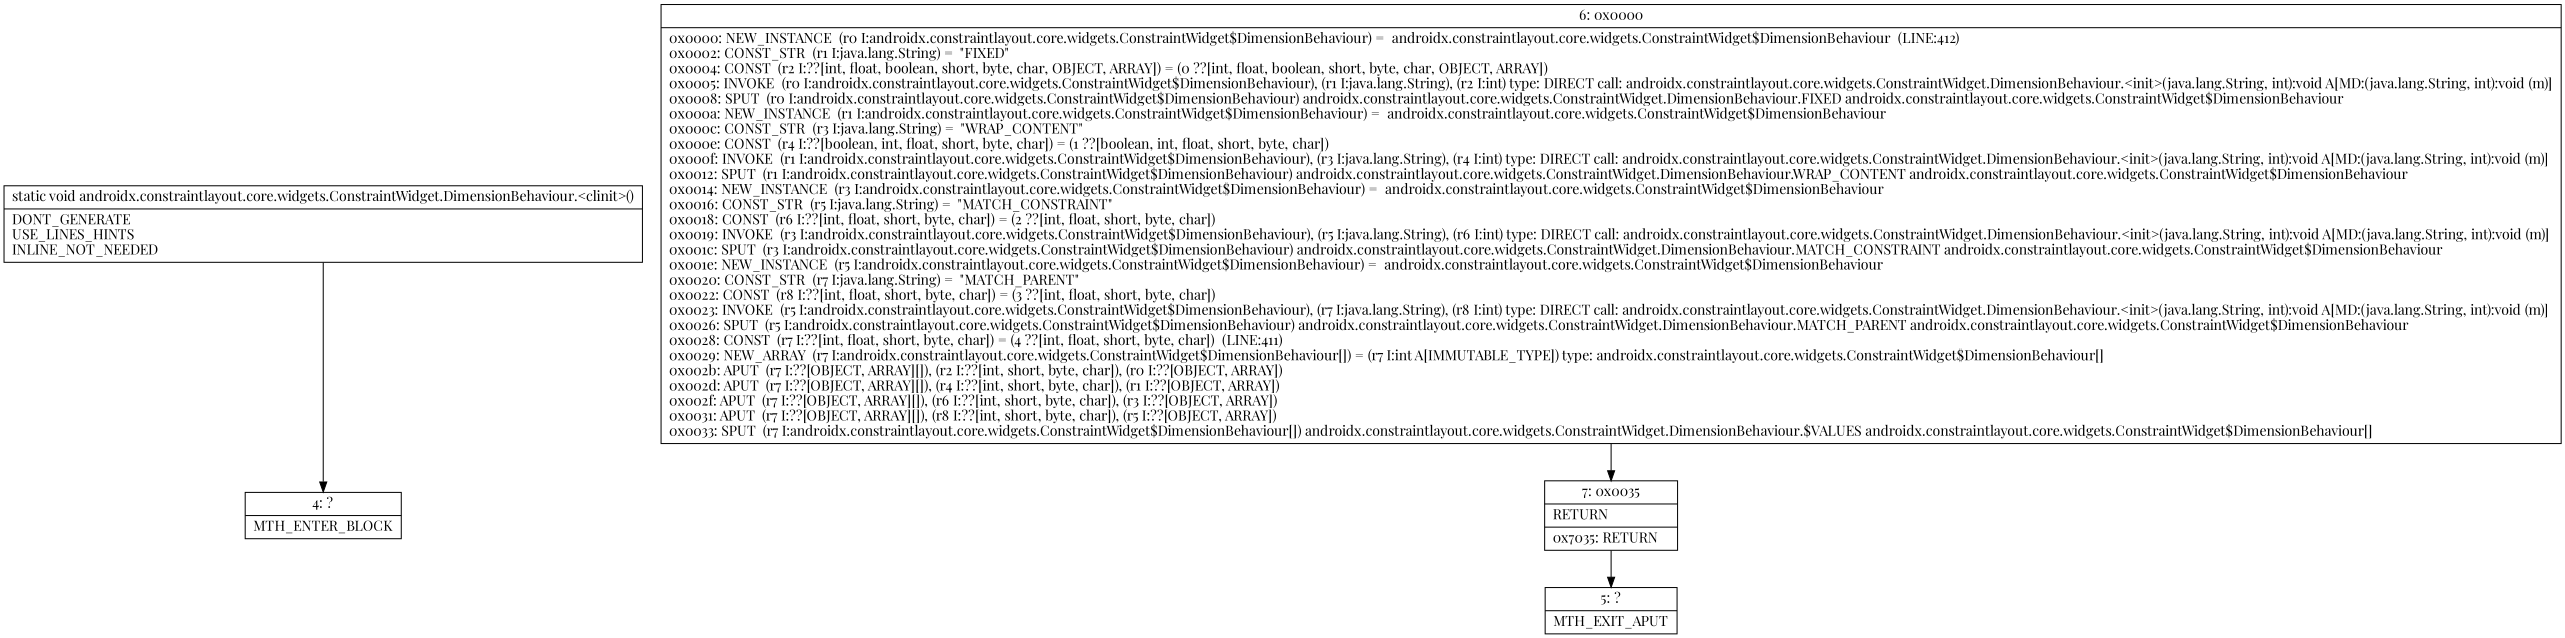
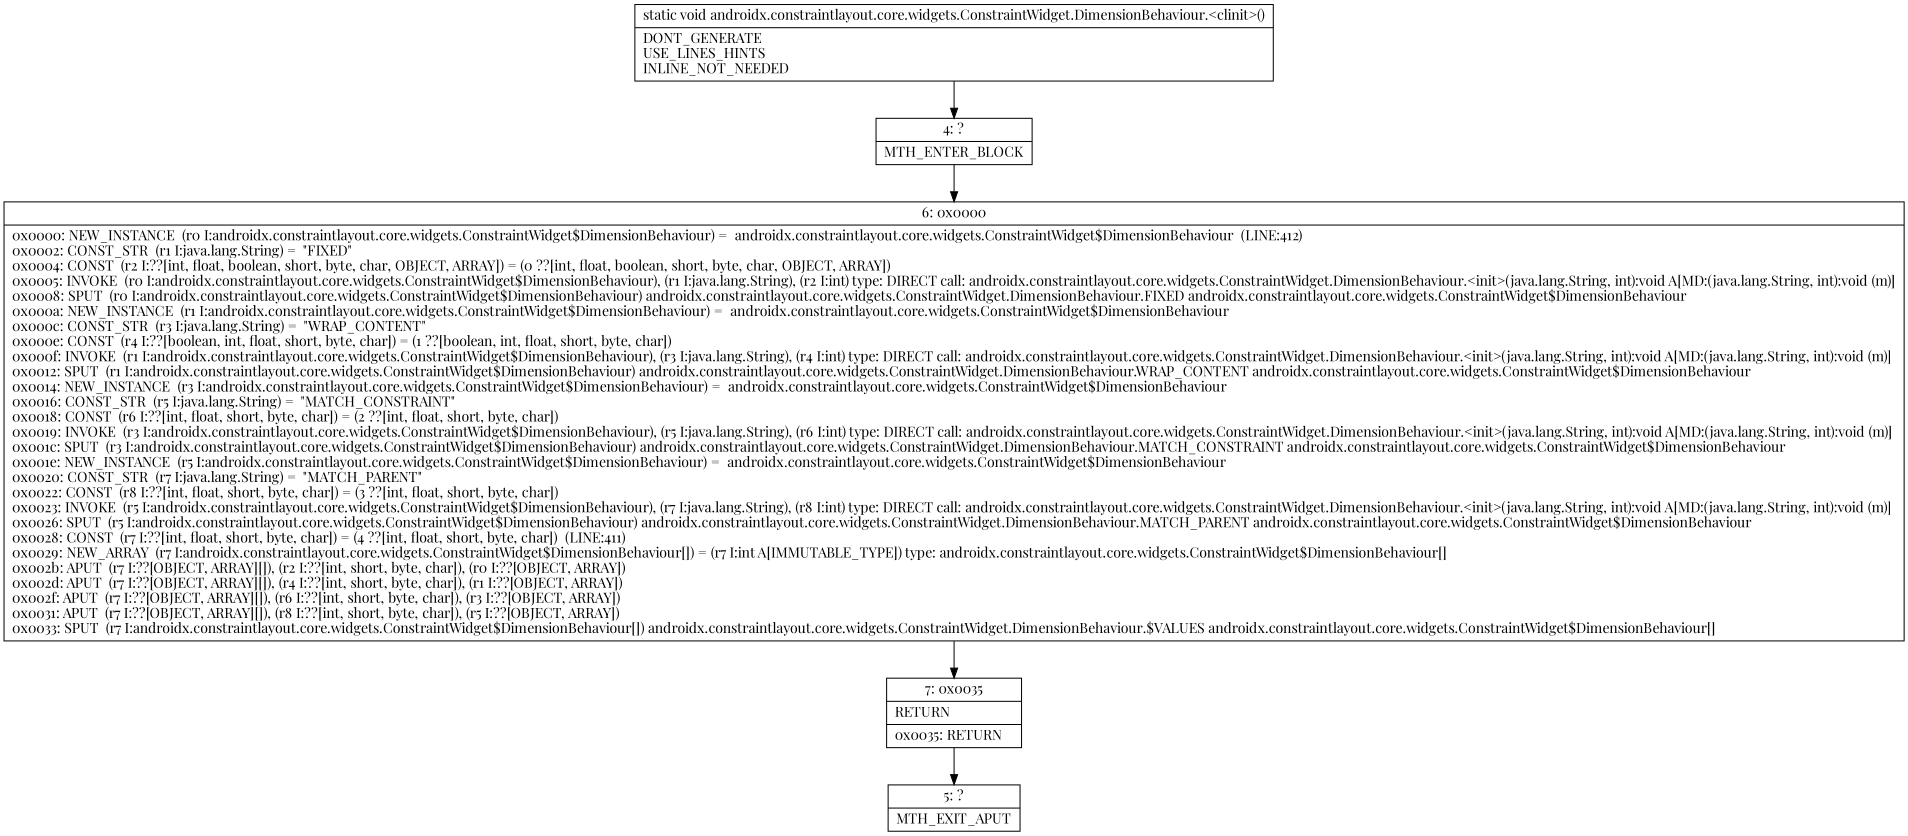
none -> (954, 178)
(1611, 538) -> (954, 736)
